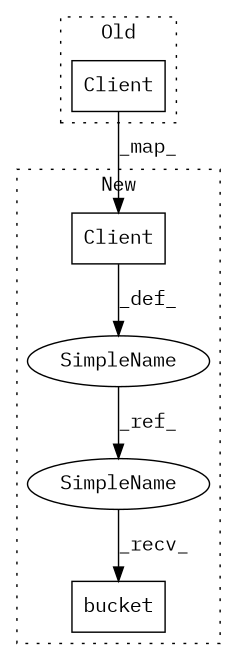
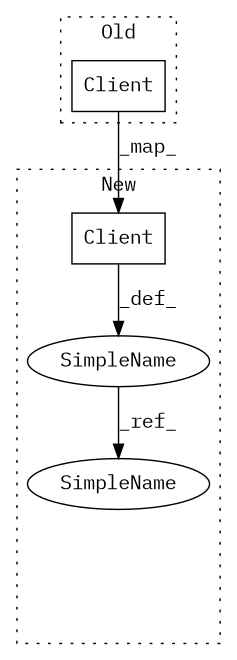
(119, 607) -> none
